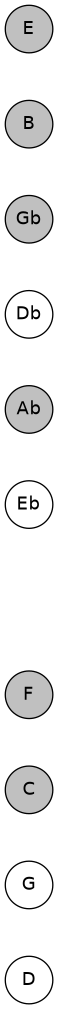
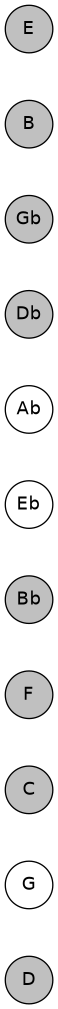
(29, 314) -> (29, 314)
(29, 409) -> (29, 409)
none -> (29, 600)
(29, 980) -> (29, 980)
